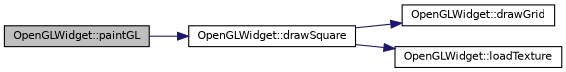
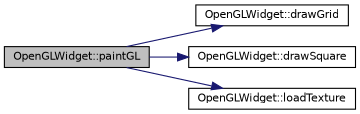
(373, 26) -> (169, 37)
(370, 46) -> (169, 77)
